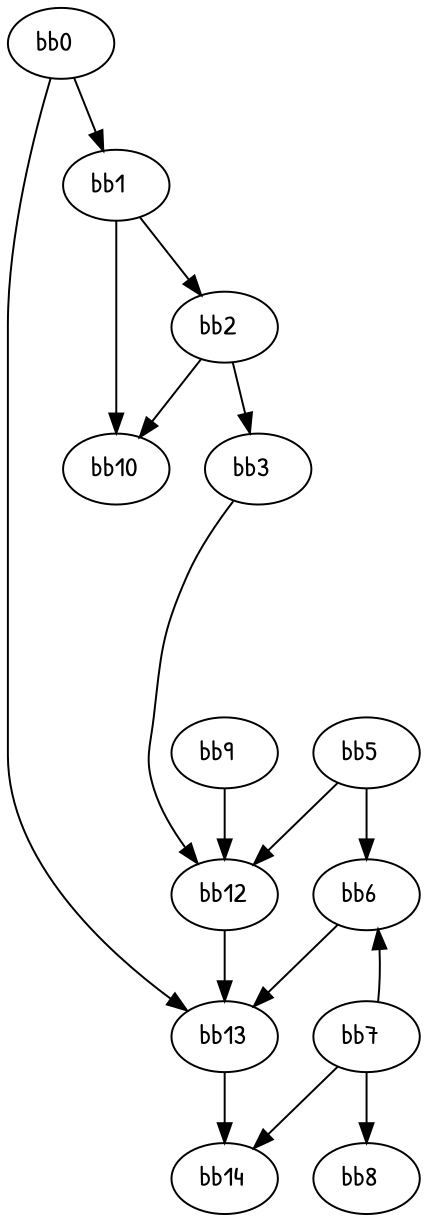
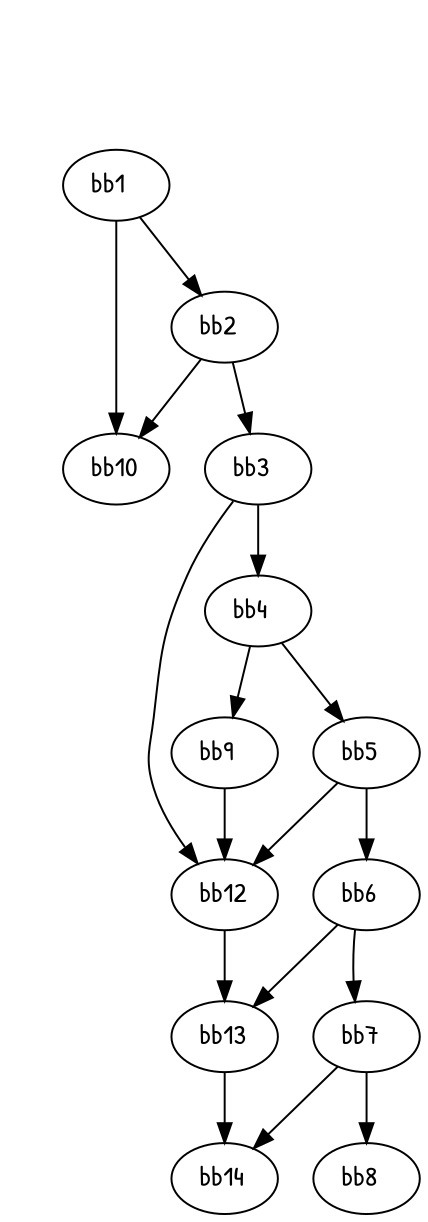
(61, 43) -> none
none -> (258, 611)
(380, 975) -> (353, 955)
